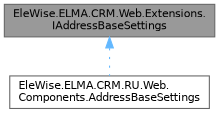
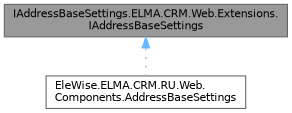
(110, 21) -> (146, 21)
